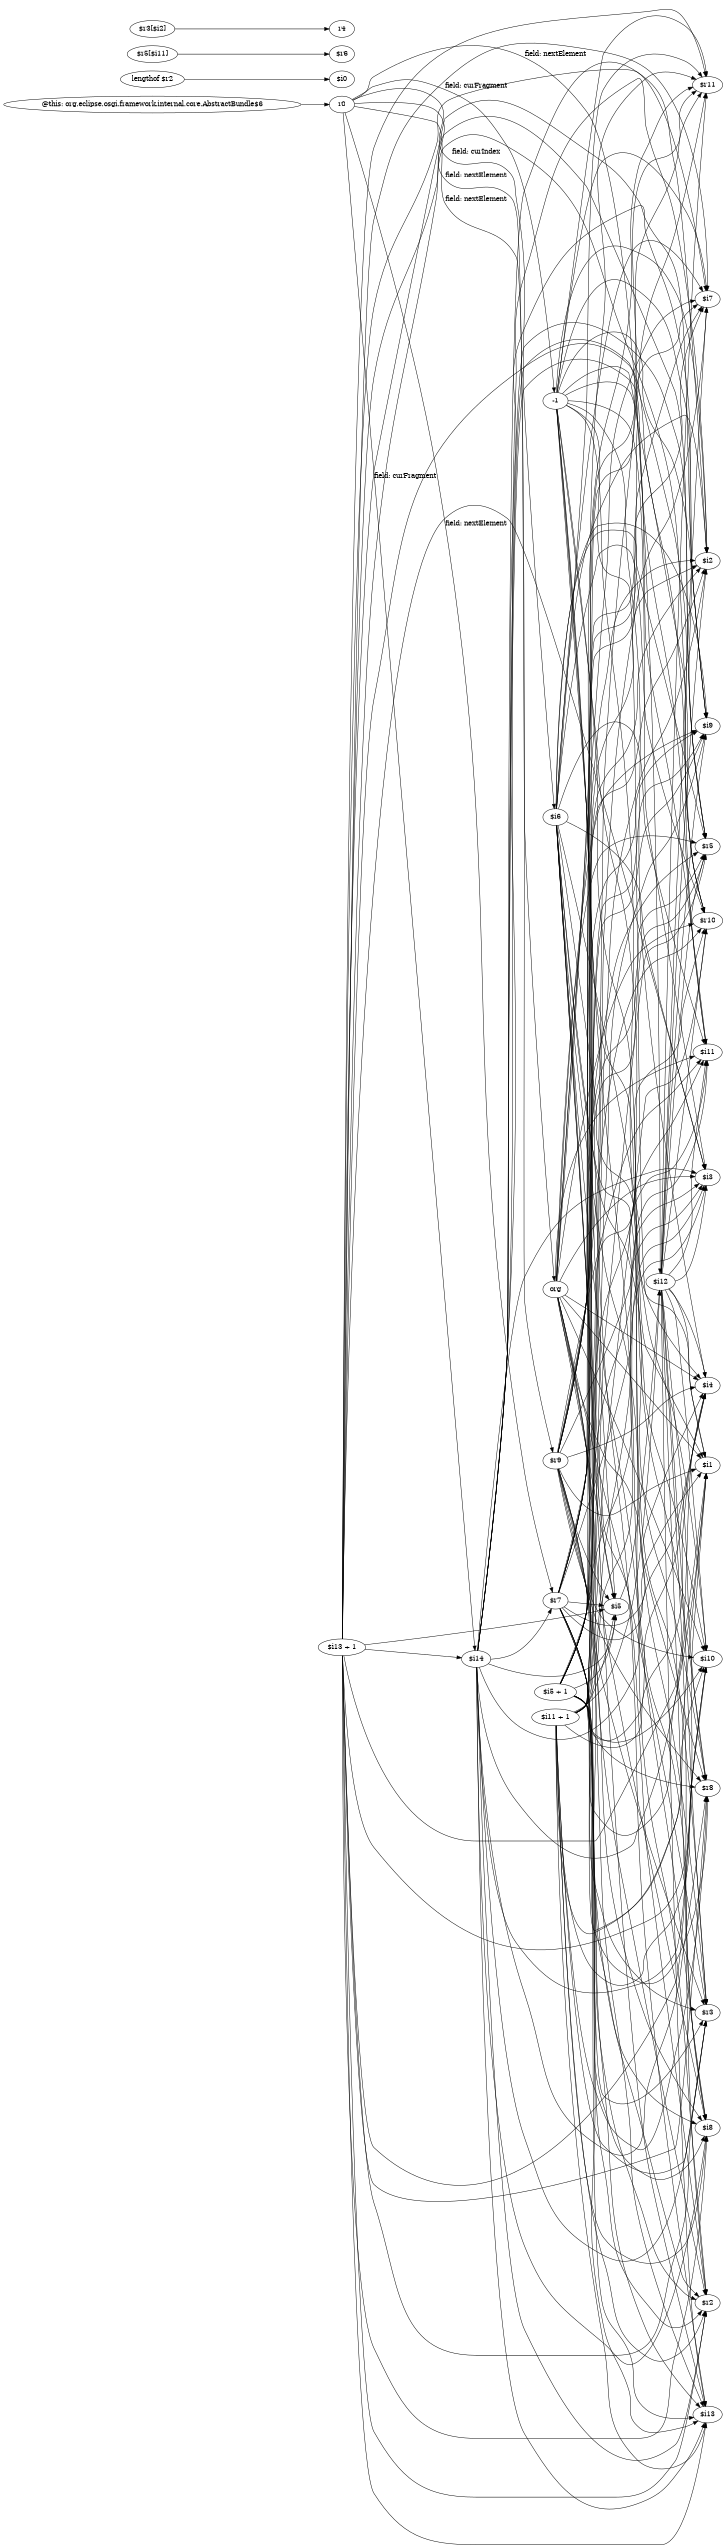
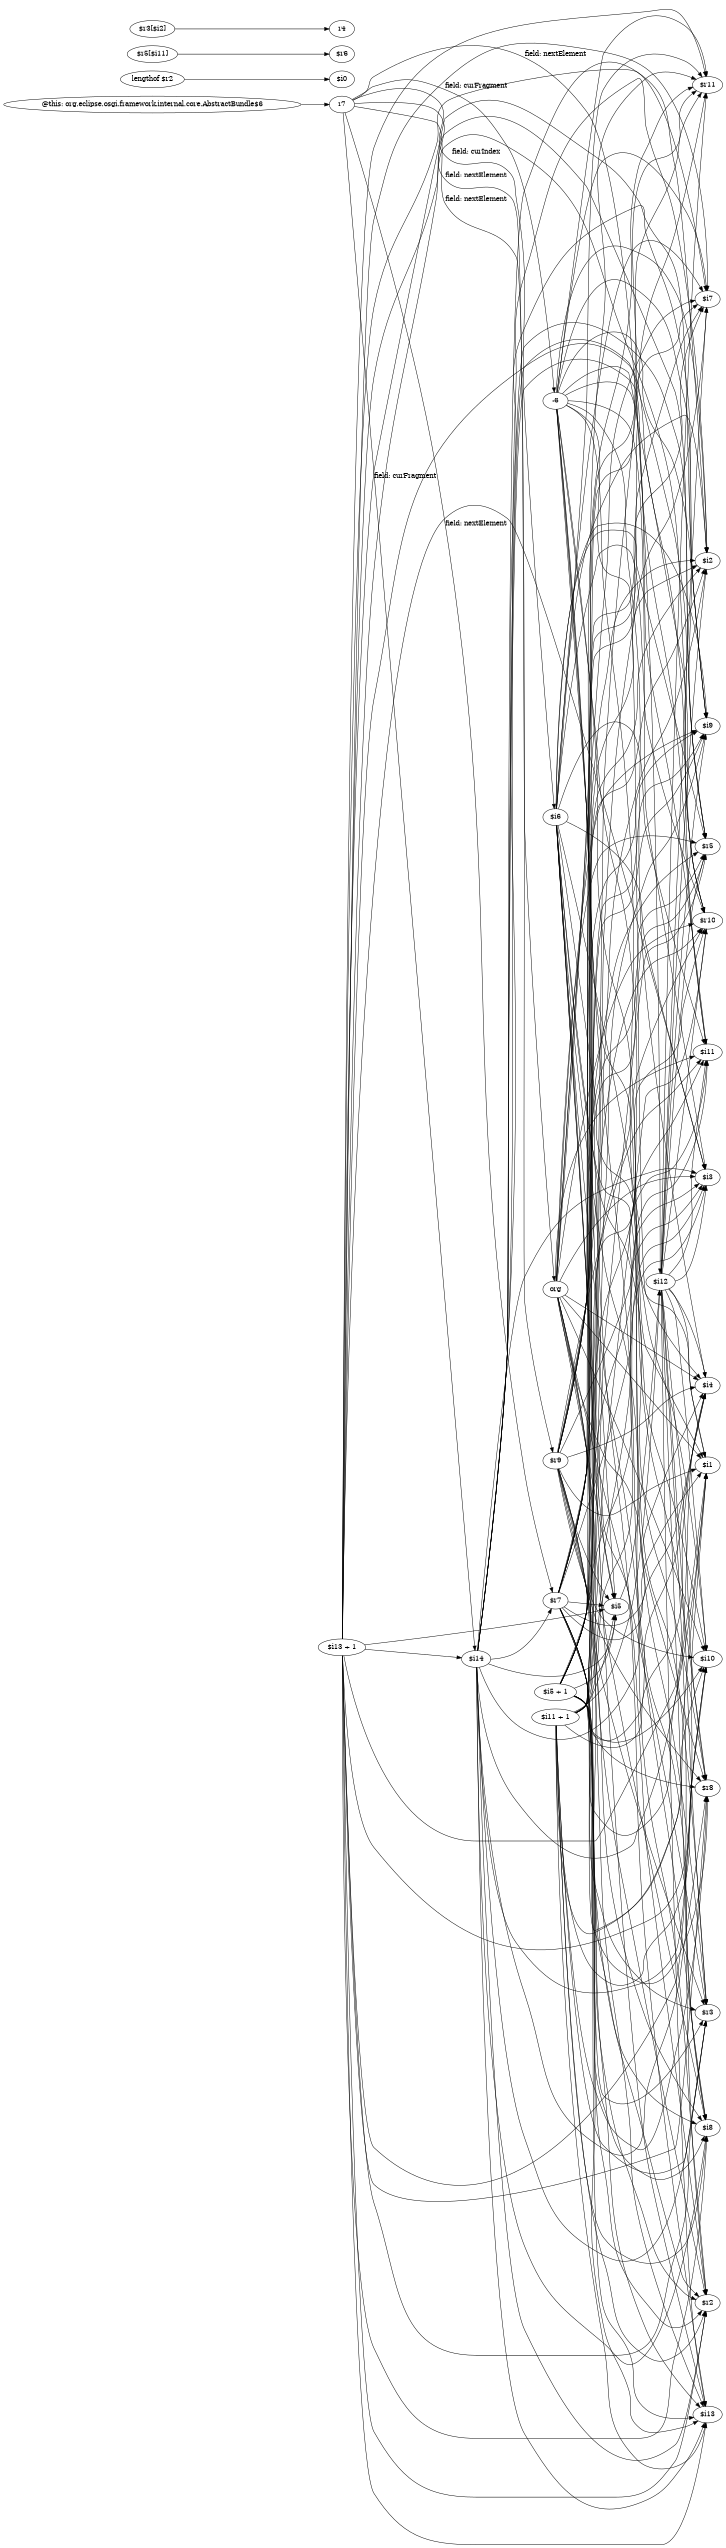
(342, 105) -> (342, 105)
(555, 401) -> (555, 401)
none -> (599, 1256)
